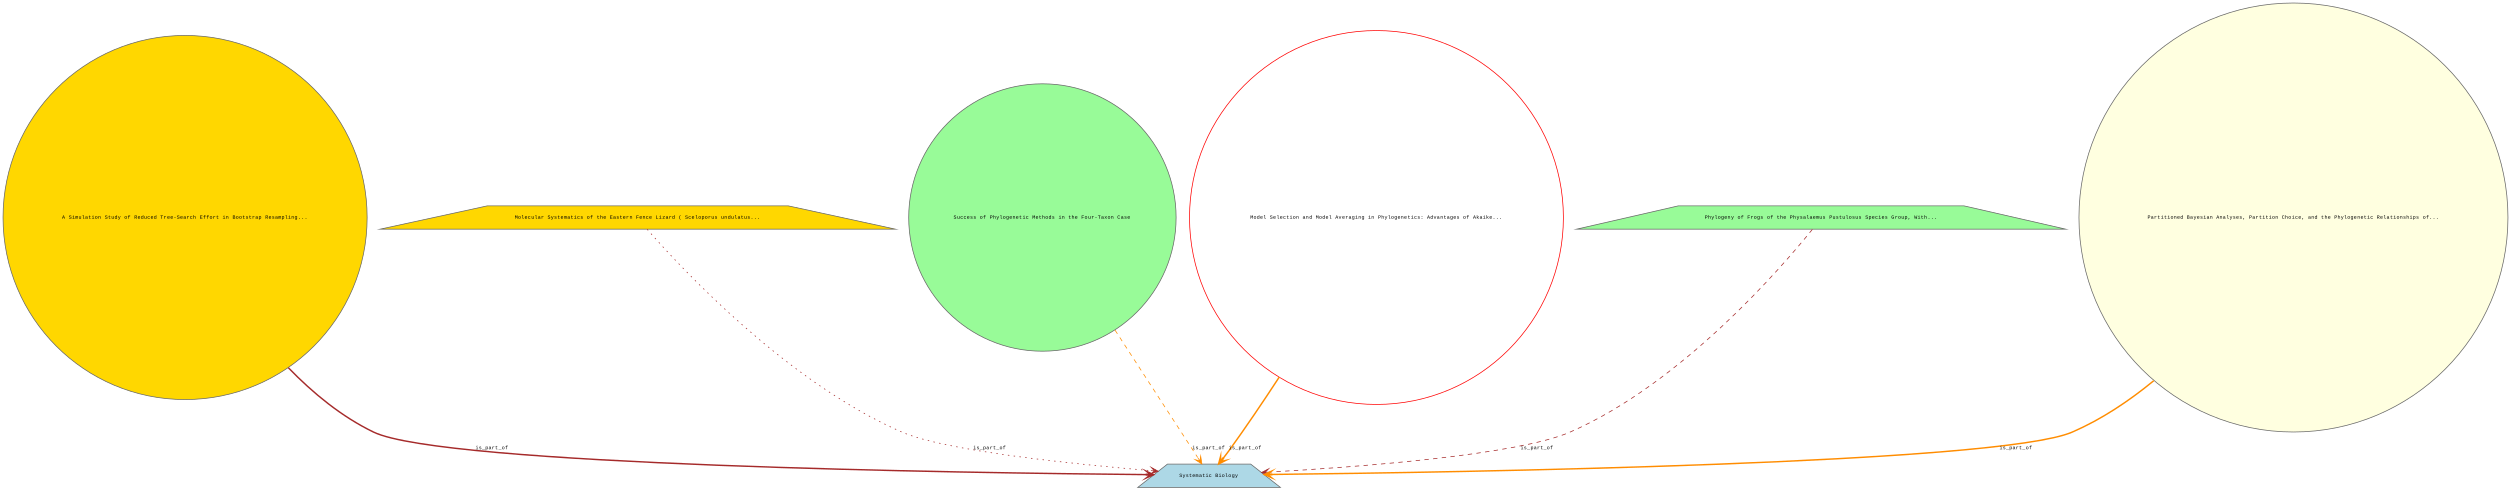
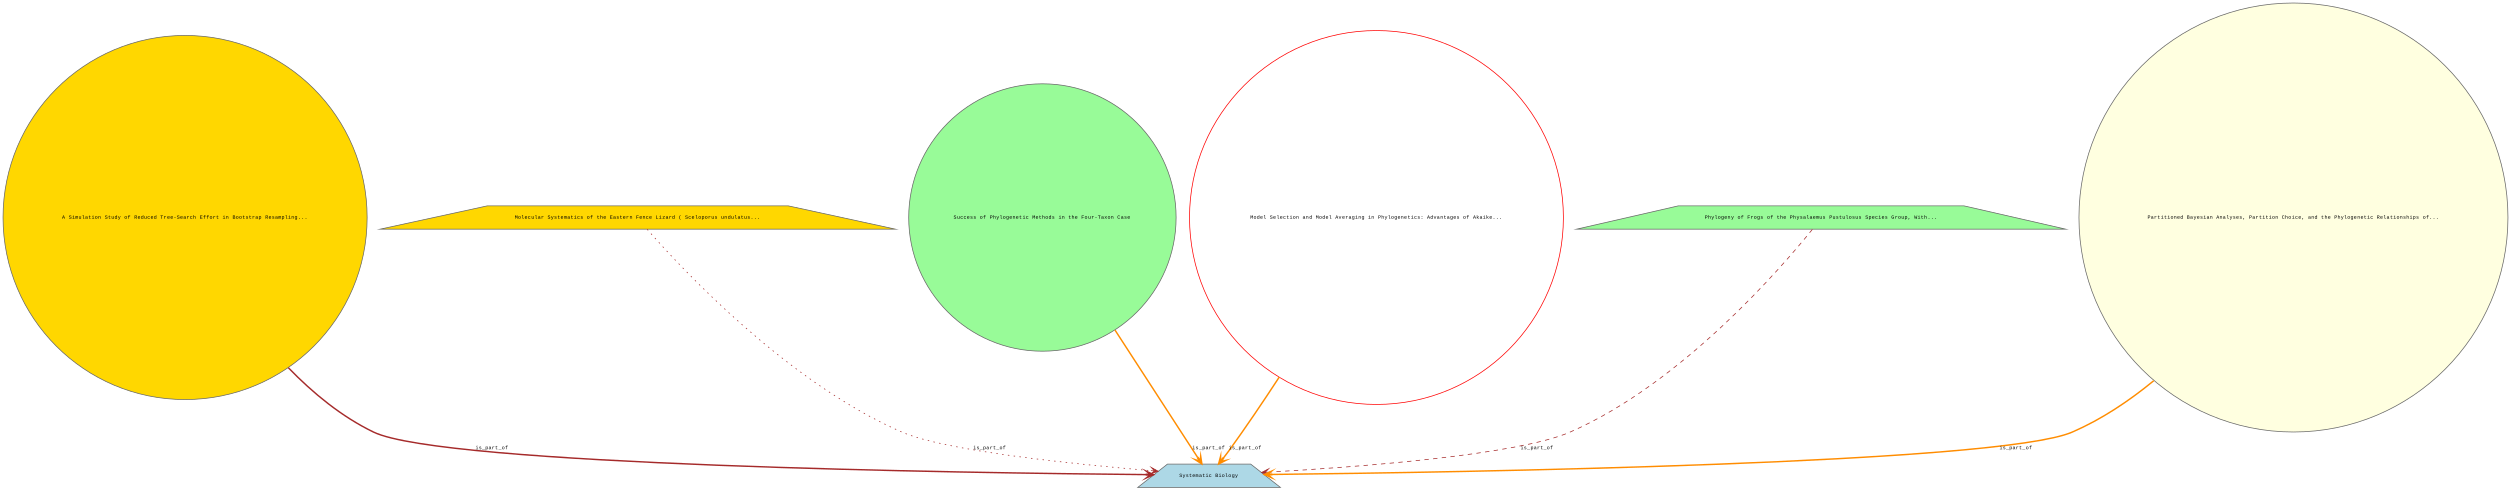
(1156, 394) -> (1156, 394)
